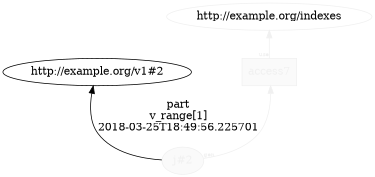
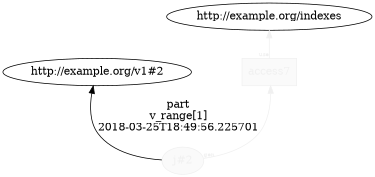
(269, 17) -> (269, 17)
